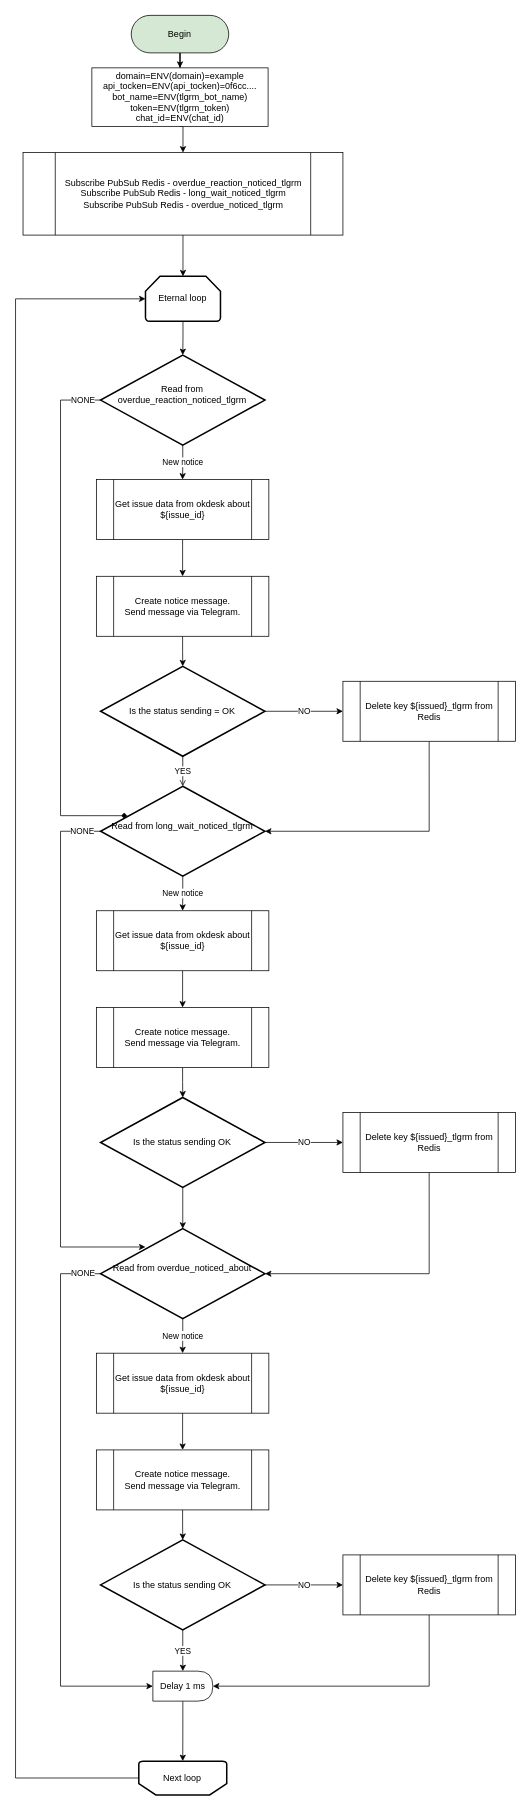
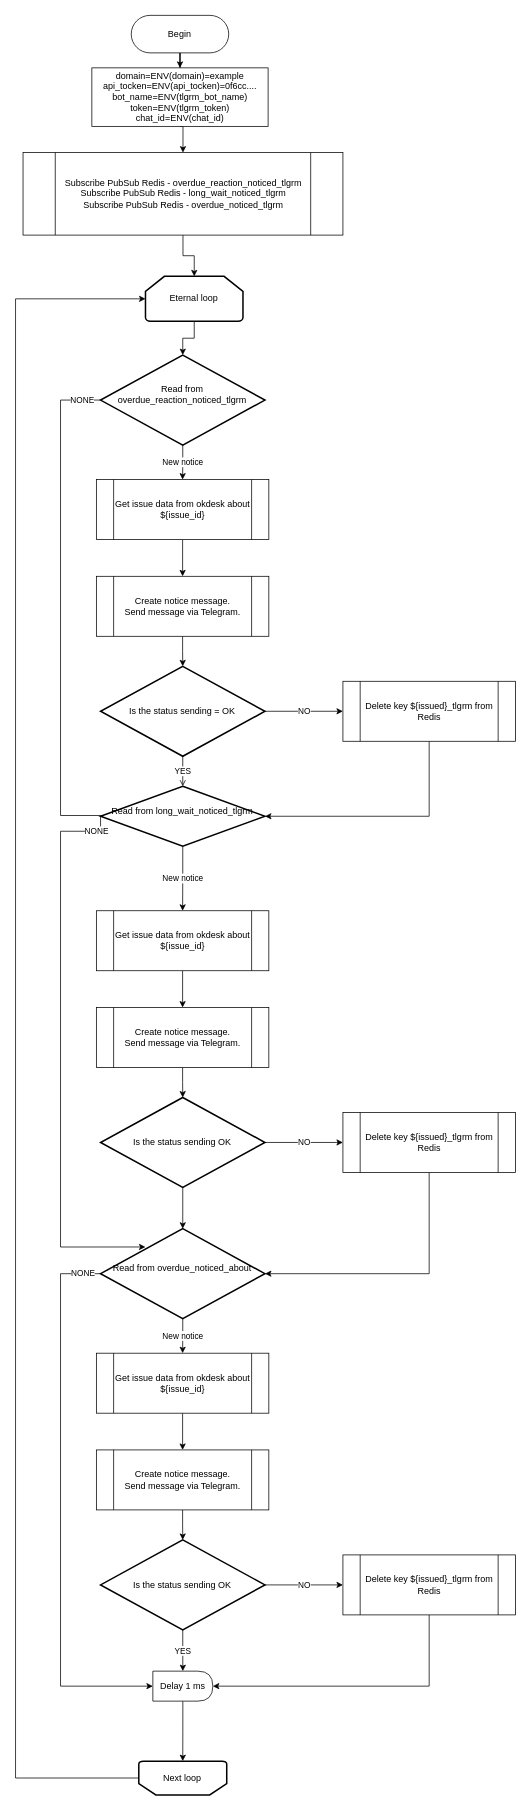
(180, 34) -> (180, 34)
(183, 299) -> (194, 299)
(183, 831) -> (183, 816)
